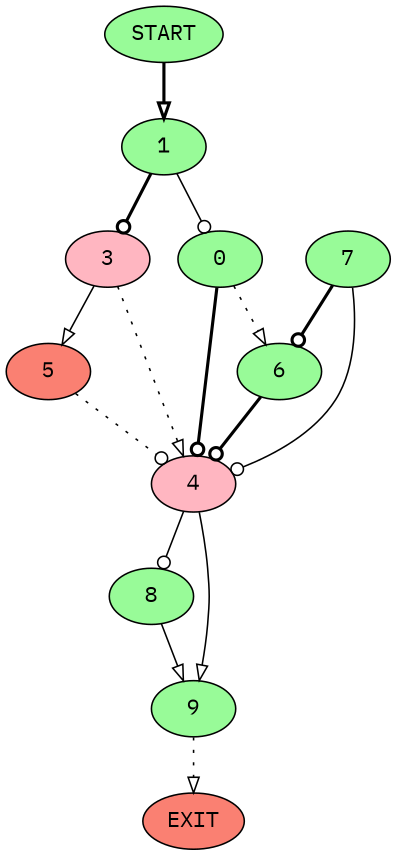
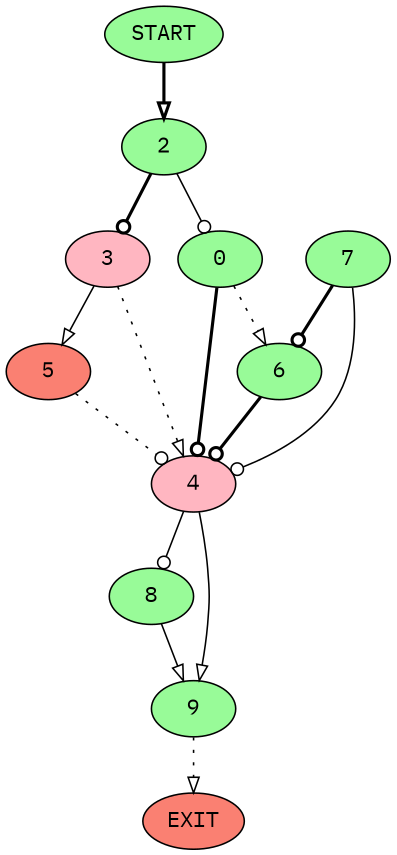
(164, 147) -> (164, 147)
